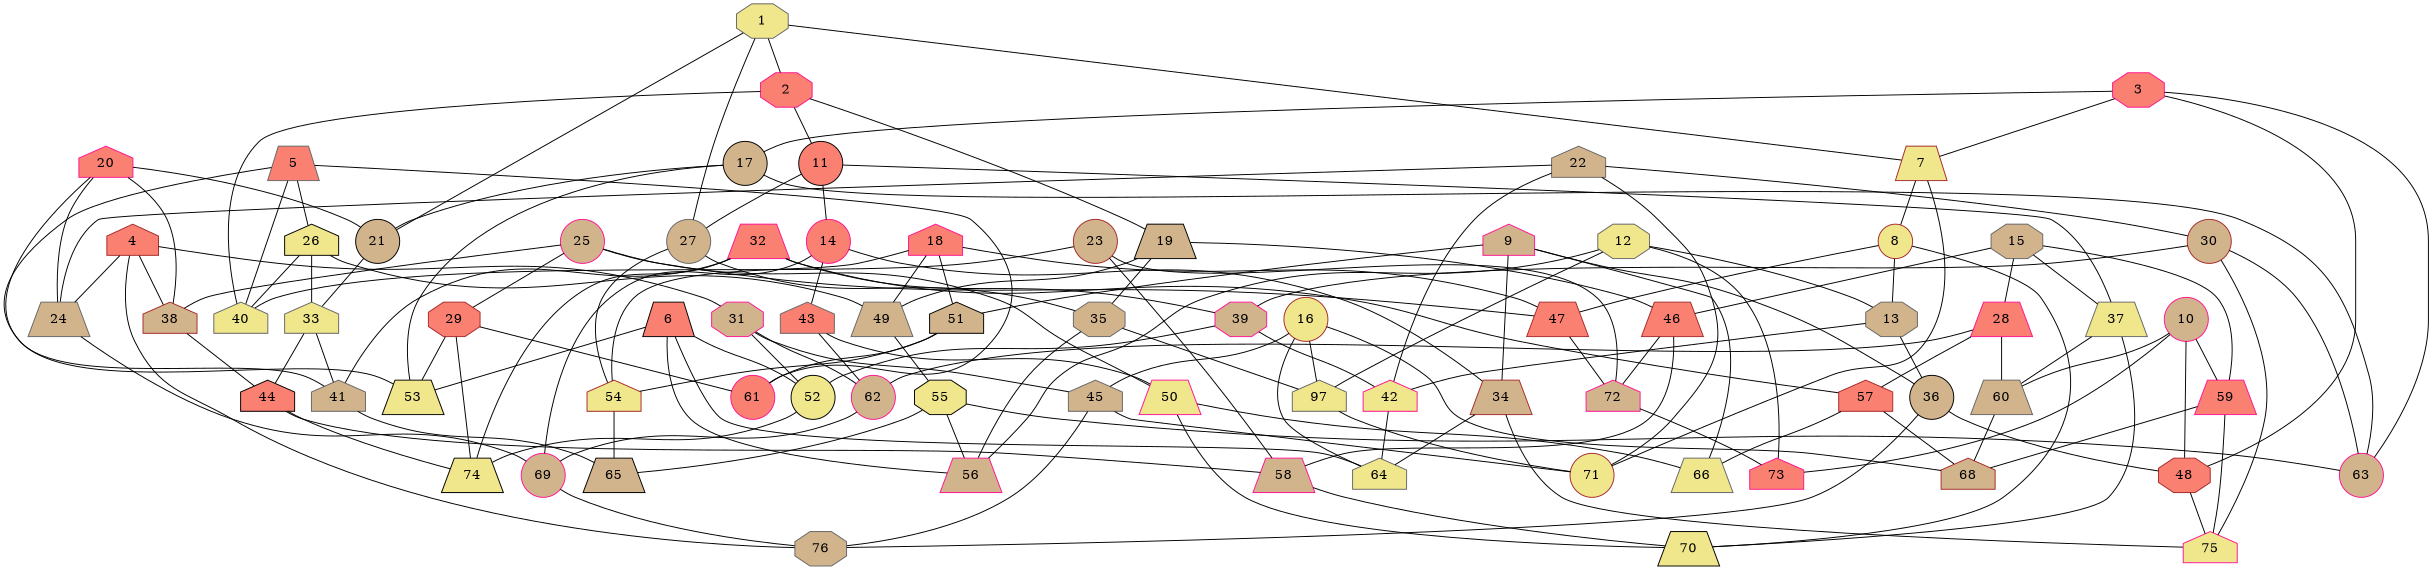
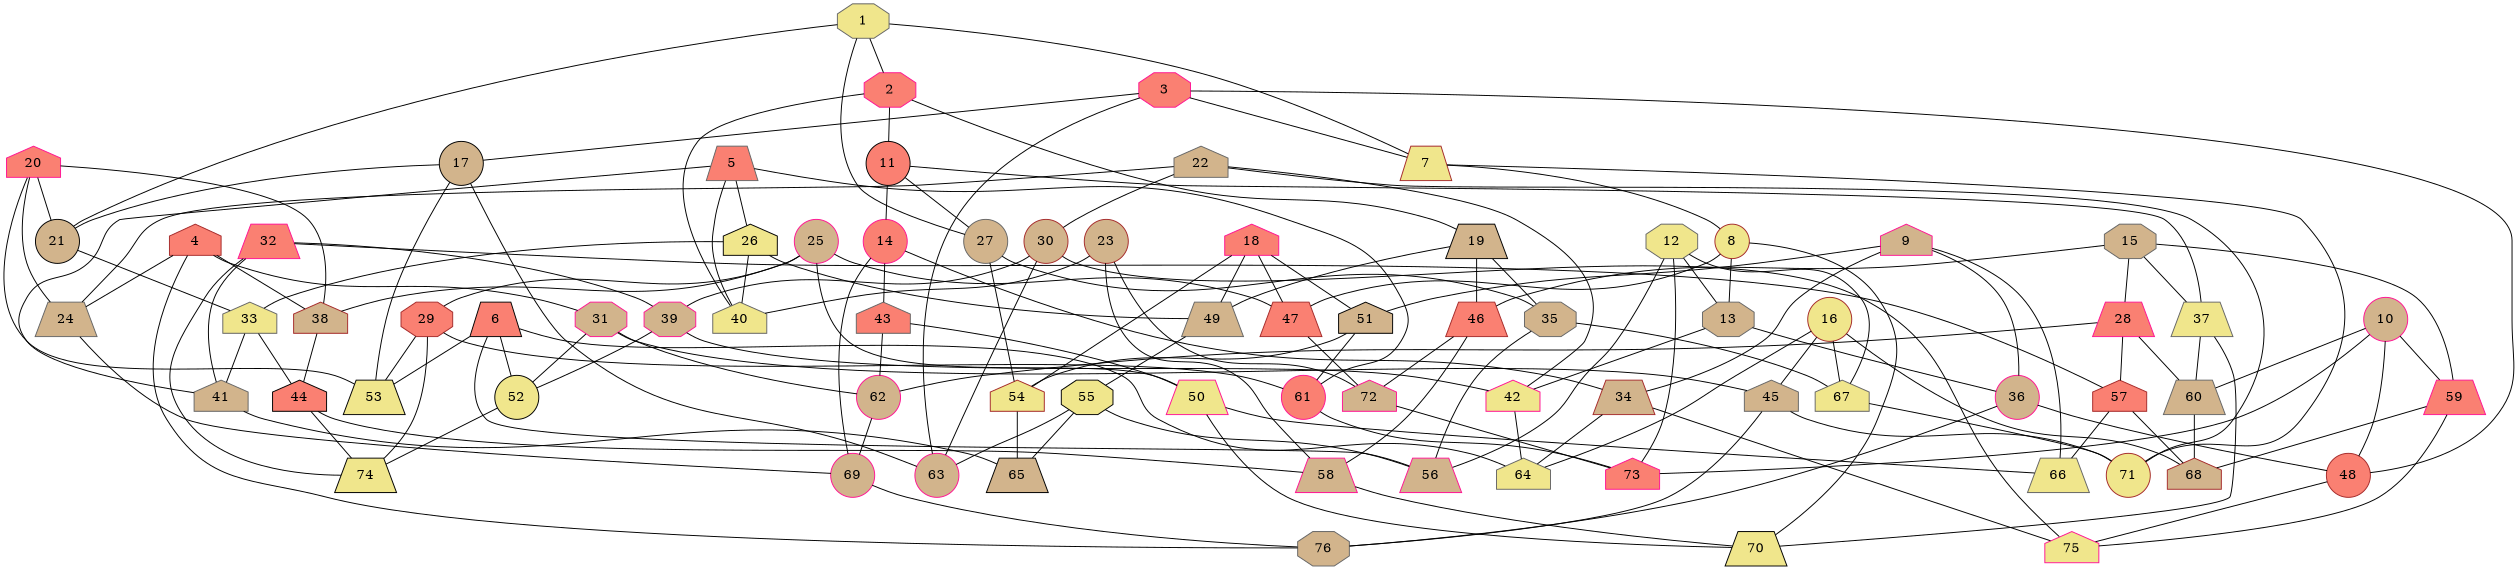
(1319, 397) -> (1842, 397)
(1932, 397) -> (2017, 397)
none -> (1464, 443)
(2184, 475) -> (2348, 475)
